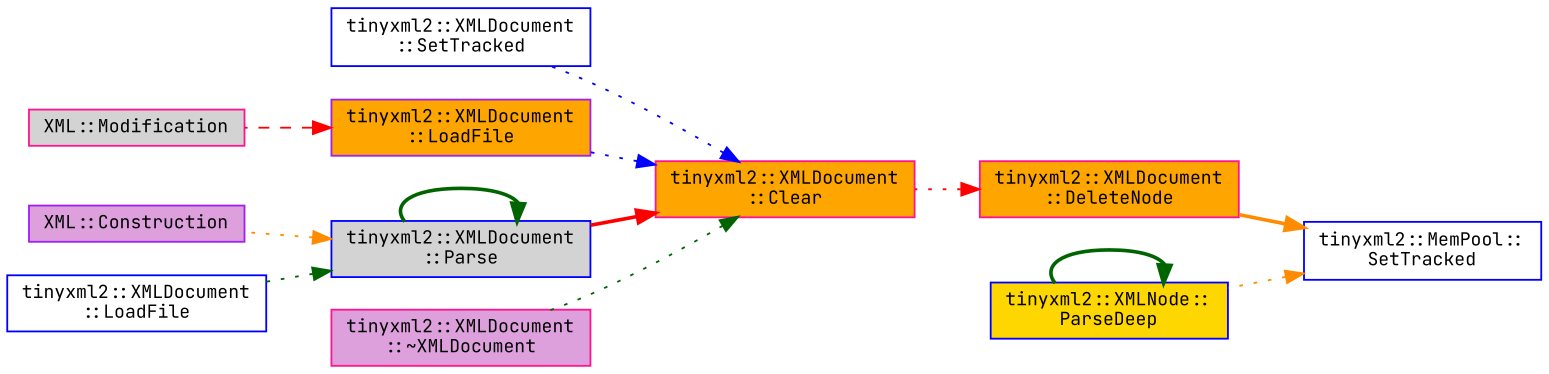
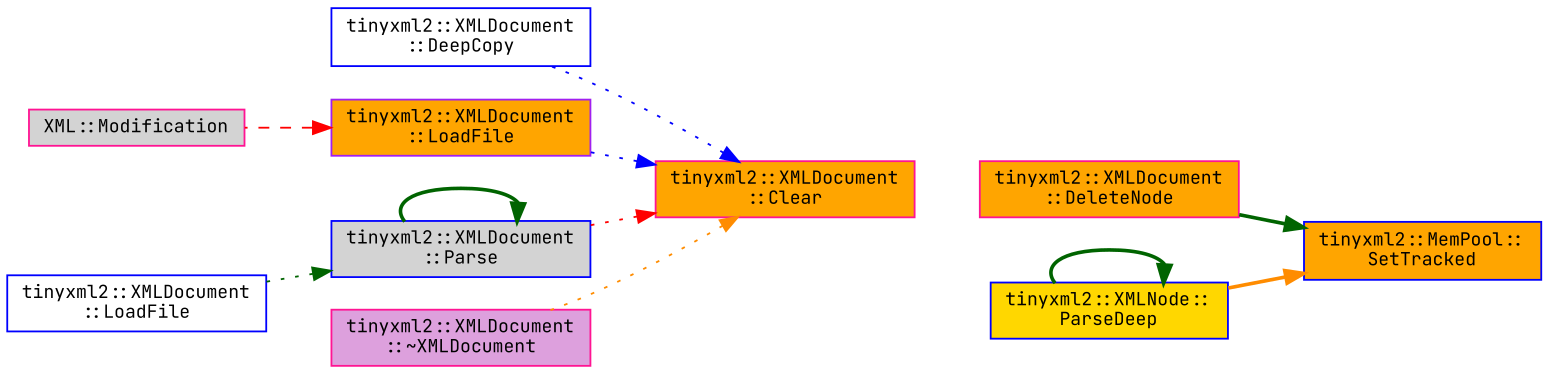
(461, 37) -> (461, 37)
(938, 189) -> none
(1262, 219) -> (1262, 219)
(614, 221) -> (614, 221)
(137, 224) -> none
(1423, 251) -> (1423, 251)
(638, 272) -> (638, 272)
(1257, 282) -> (1257, 282)
